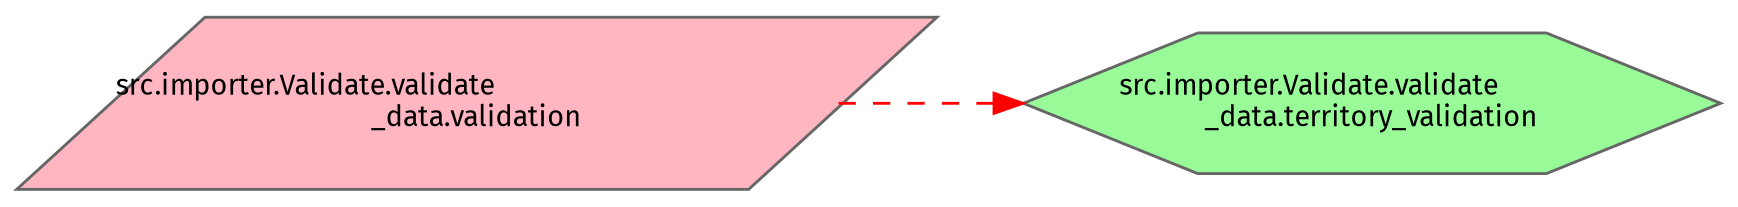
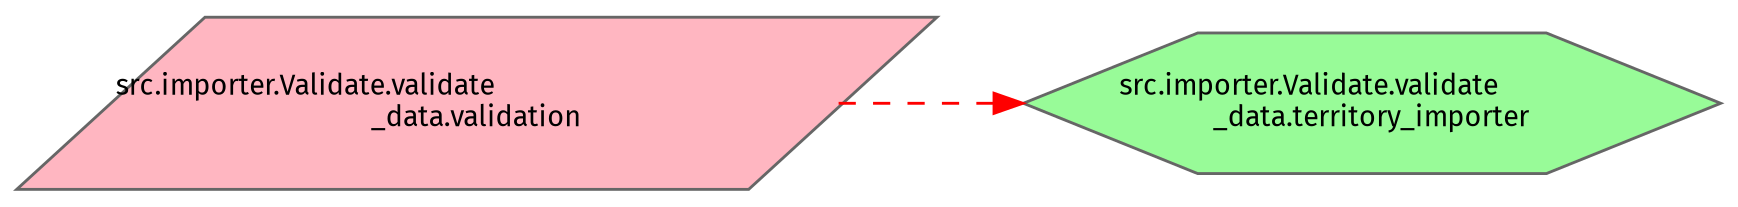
(1372, 103) -> (1372, 103)
